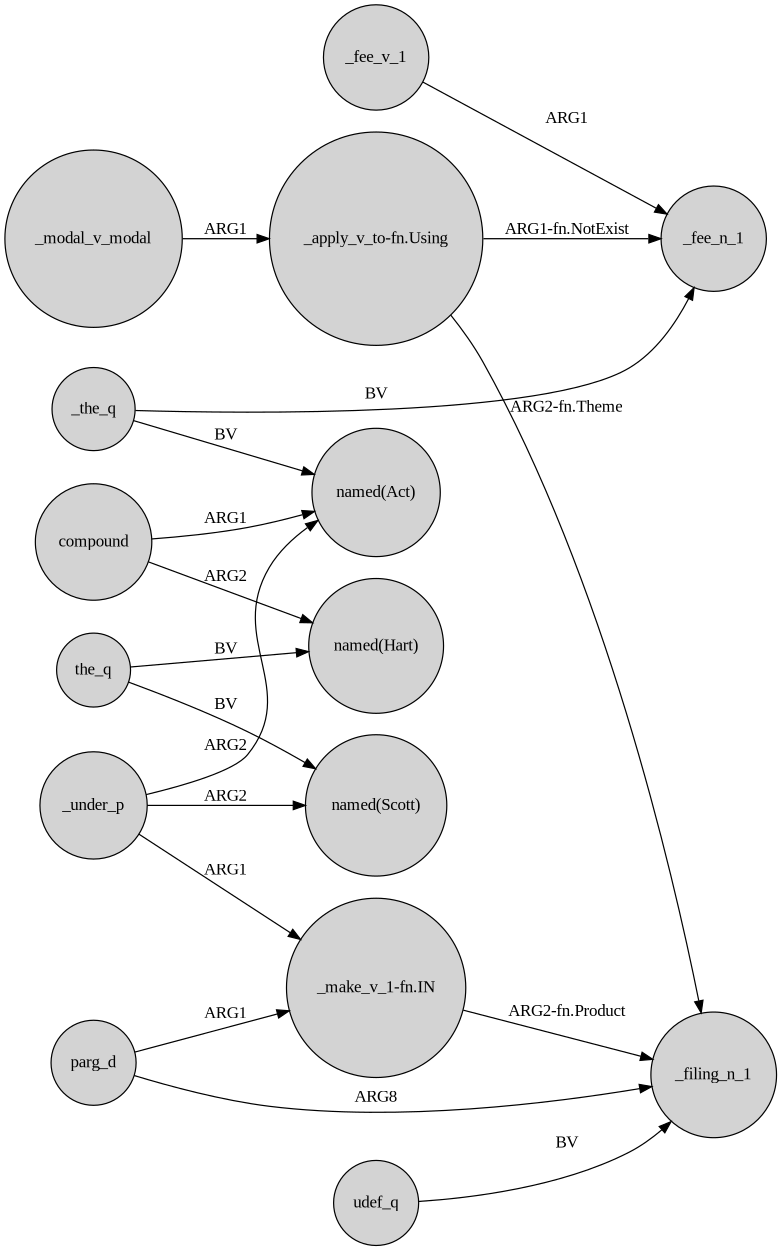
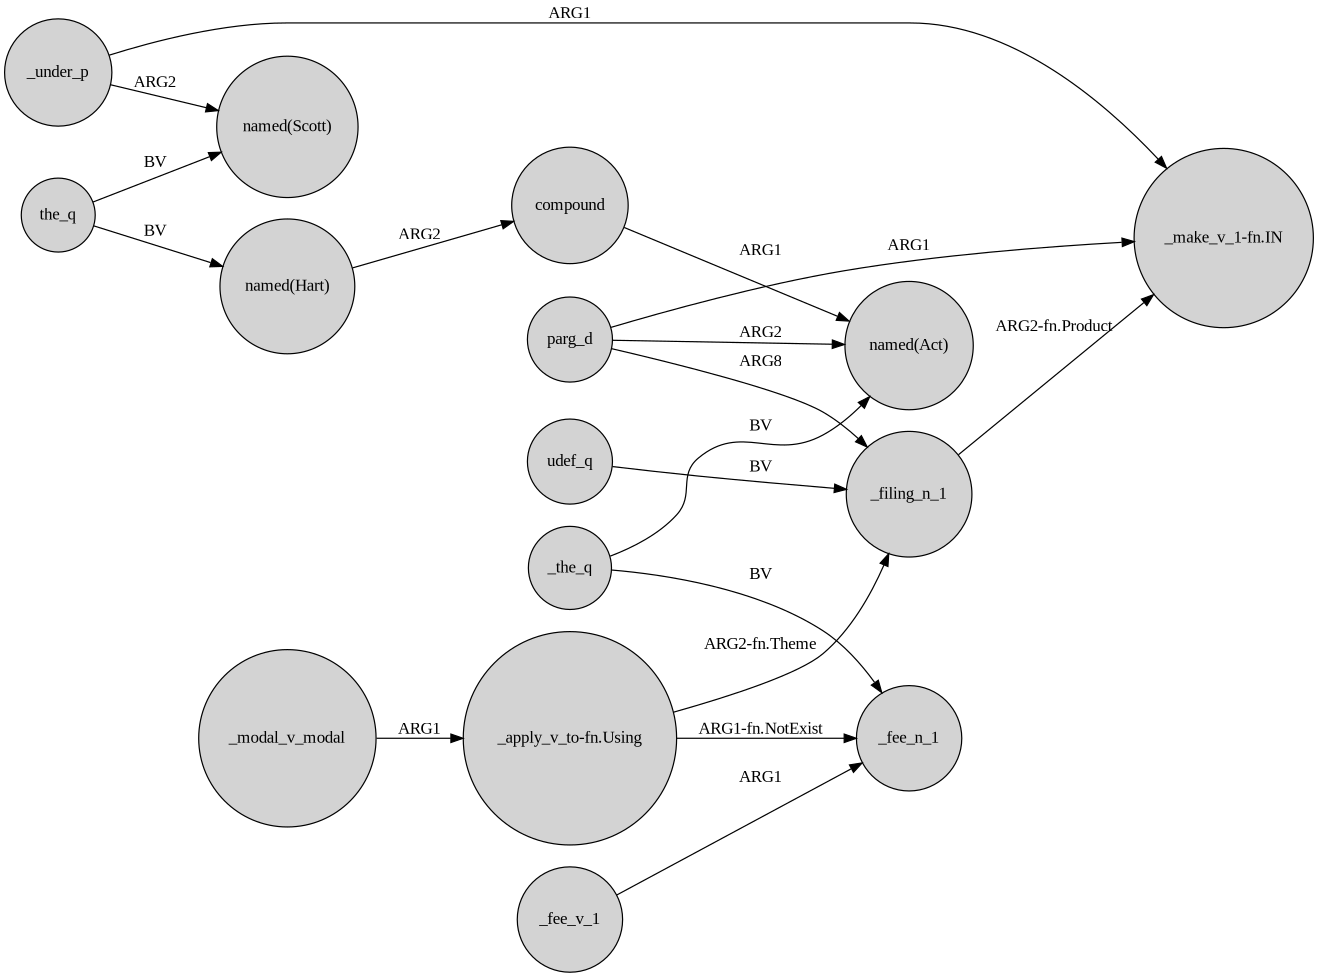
(225, 590) -> (427, 246)
(267, 689) -> (722, 342)
(552, 1033) -> (1051, 379)
